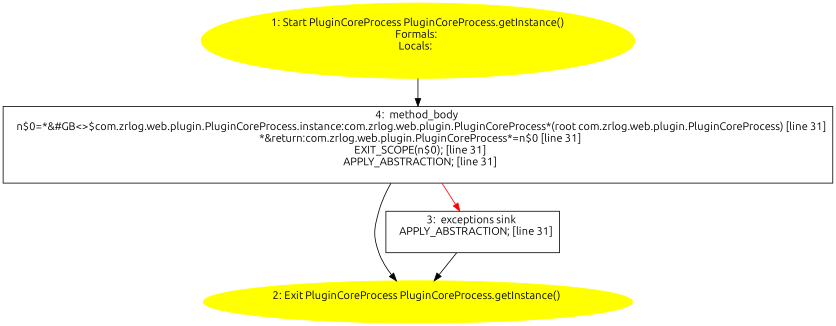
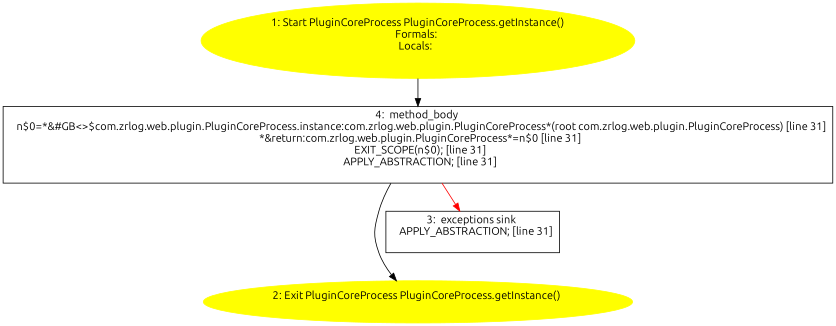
(448, 264) -> none
